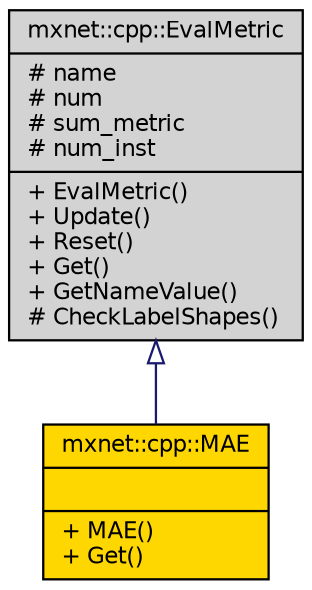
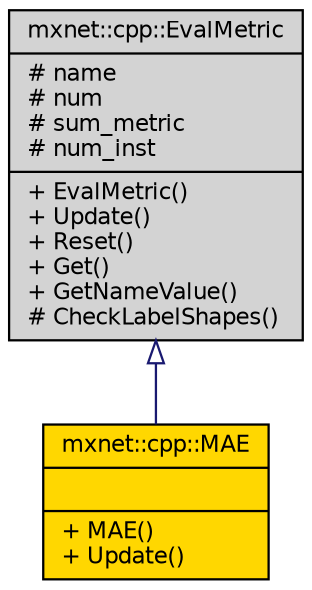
(104, 557) -> (124, 557)
